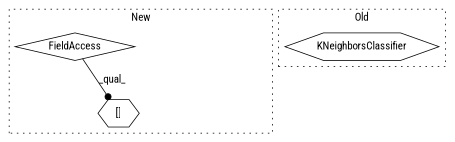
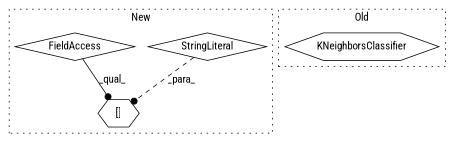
none -> (207, 47)
